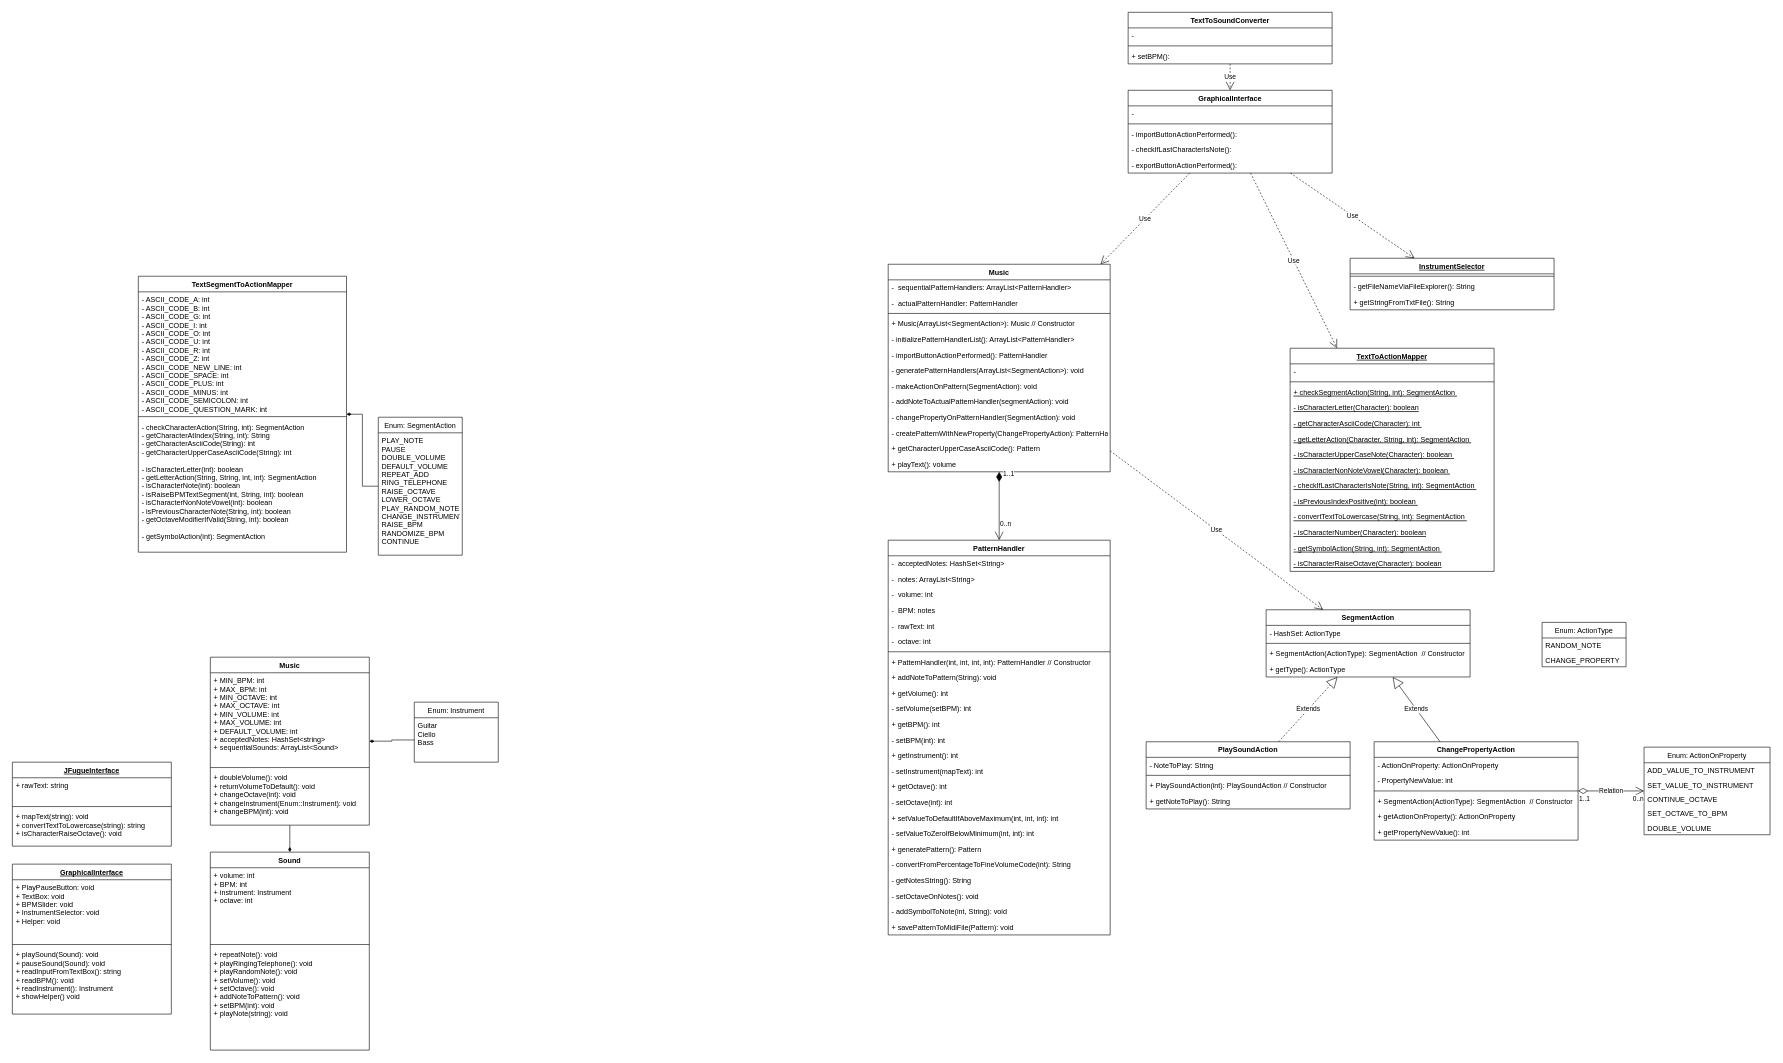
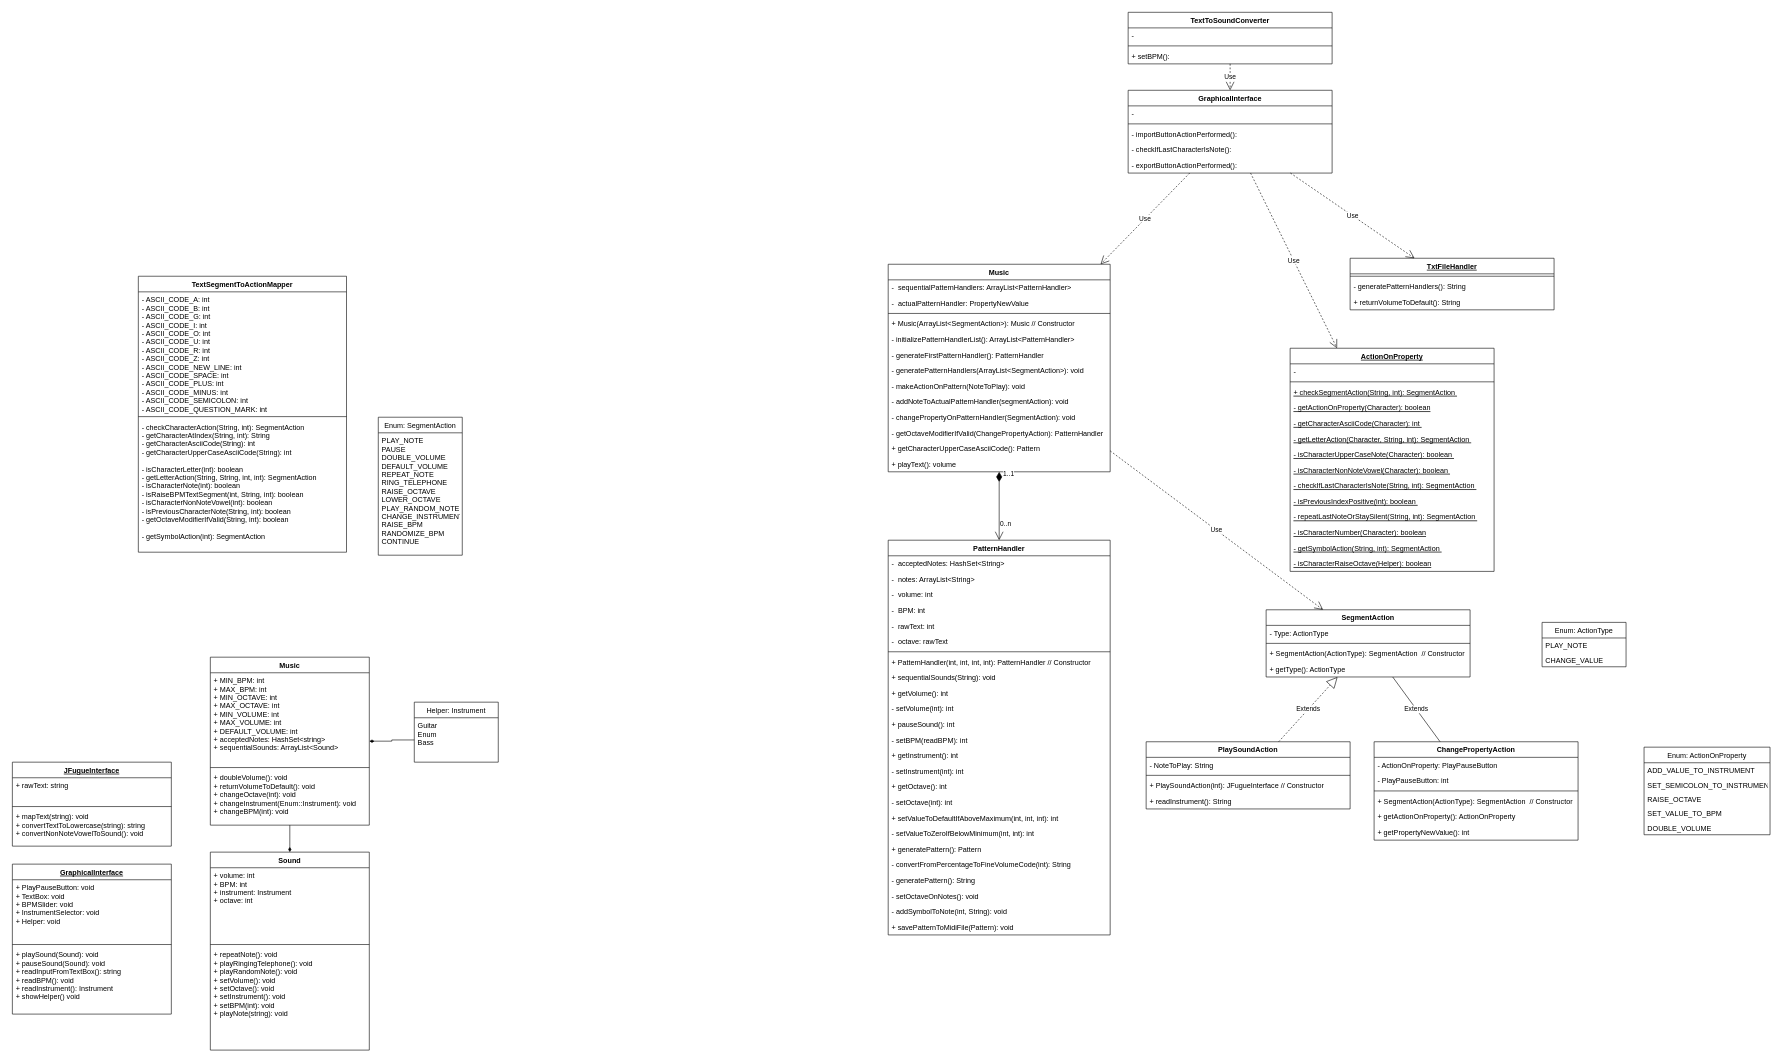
(1452, 266) -> (1452, 266)
(1421, 287) -> (1419, 287)
(1412, 302) -> (1415, 302)
(965, 304) -> (969, 304)
(981, 355) -> (981, 355)
(1392, 356) -> (1392, 356)
(971, 386) -> (965, 386)
(1368, 408) -> (1372, 408)
(1023, 433) -> (1012, 433)
(400, 441) -> (400, 441)
(362, 450) -> none
(1391, 517) -> (1397, 517)
(1377, 564) -> (1370, 564)
(915, 611) -> (910, 611)
(1308, 634) -> (1302, 634)
(916, 642) -> (925, 642)
(1568, 646) -> (1564, 646)
(1576, 661) -> (1570, 661)
(951, 678) -> (950, 678)
(1400, 687) -> (1397, 683)
(935, 709) -> (928, 709)
(456, 710) -> (456, 710)
(918, 725) -> (926, 725)
(429, 726) -> (429, 726)
(923, 740) -> (932, 740)
(1445, 766) -> (1443, 766)
(946, 772) -> (937, 772)
(1419, 781) -> (1417, 781)
(1694, 785) -> (1702, 785)
(1249, 786) -> (1251, 786)
(1610, 791) -> none
(1678, 800) -> (1672, 800)
(1195, 802) -> (1198, 802)
(1682, 814) -> (1680, 814)
(57, 817) -> (57, 817)
(939, 881) -> (942, 881)
(250, 955) -> (250, 955)
